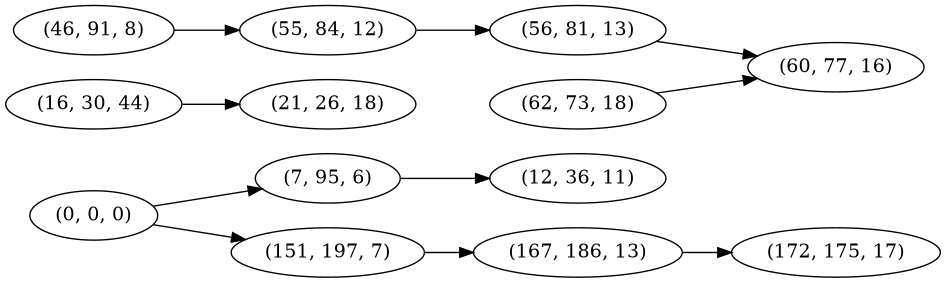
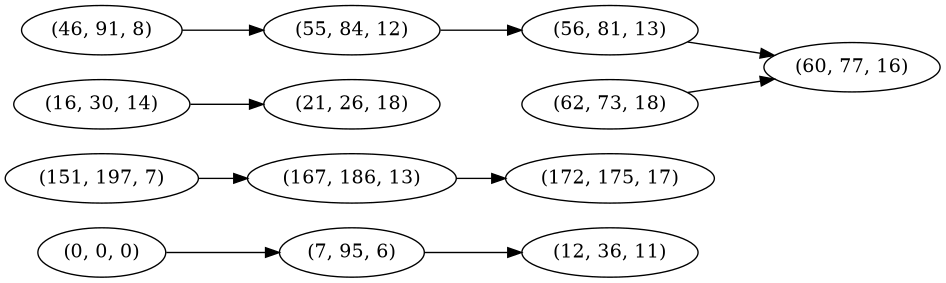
(94, 104) -> (102, 104)
(193, 231) -> none
